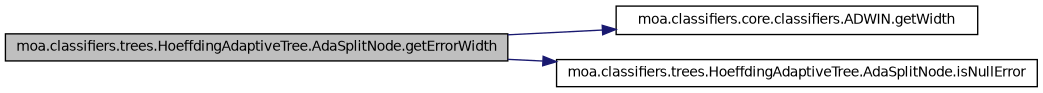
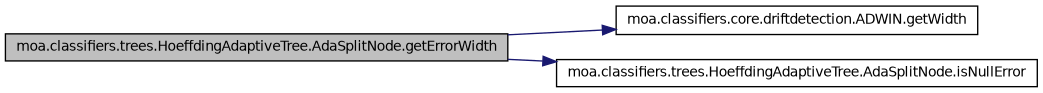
(797, 20) -> (797, 20)
